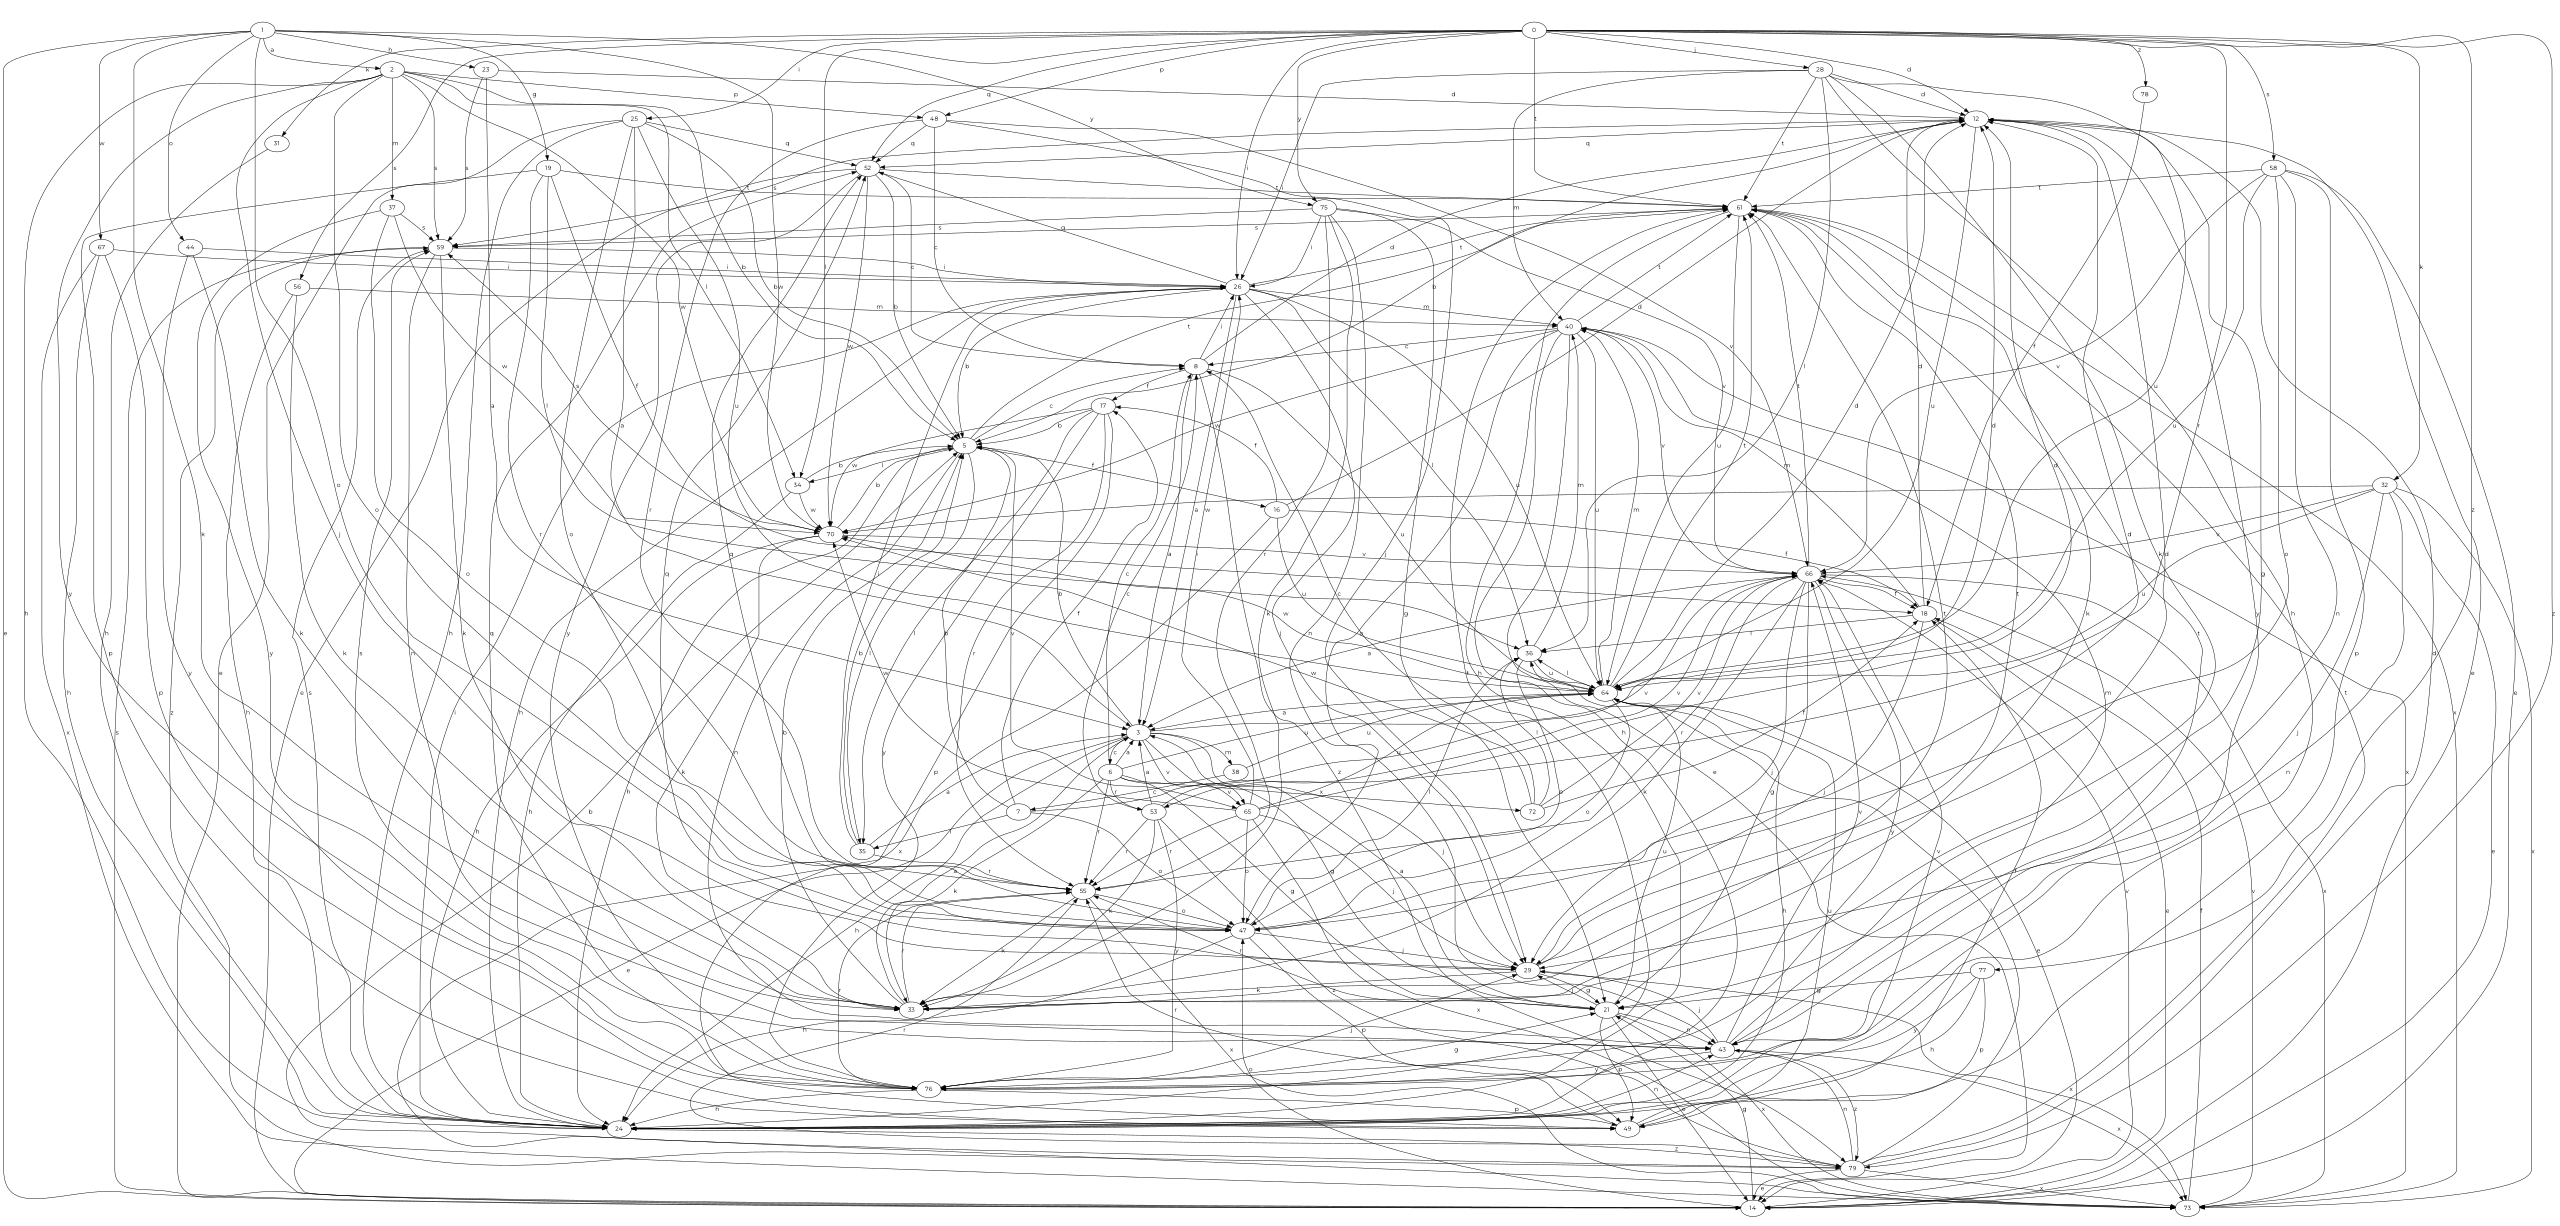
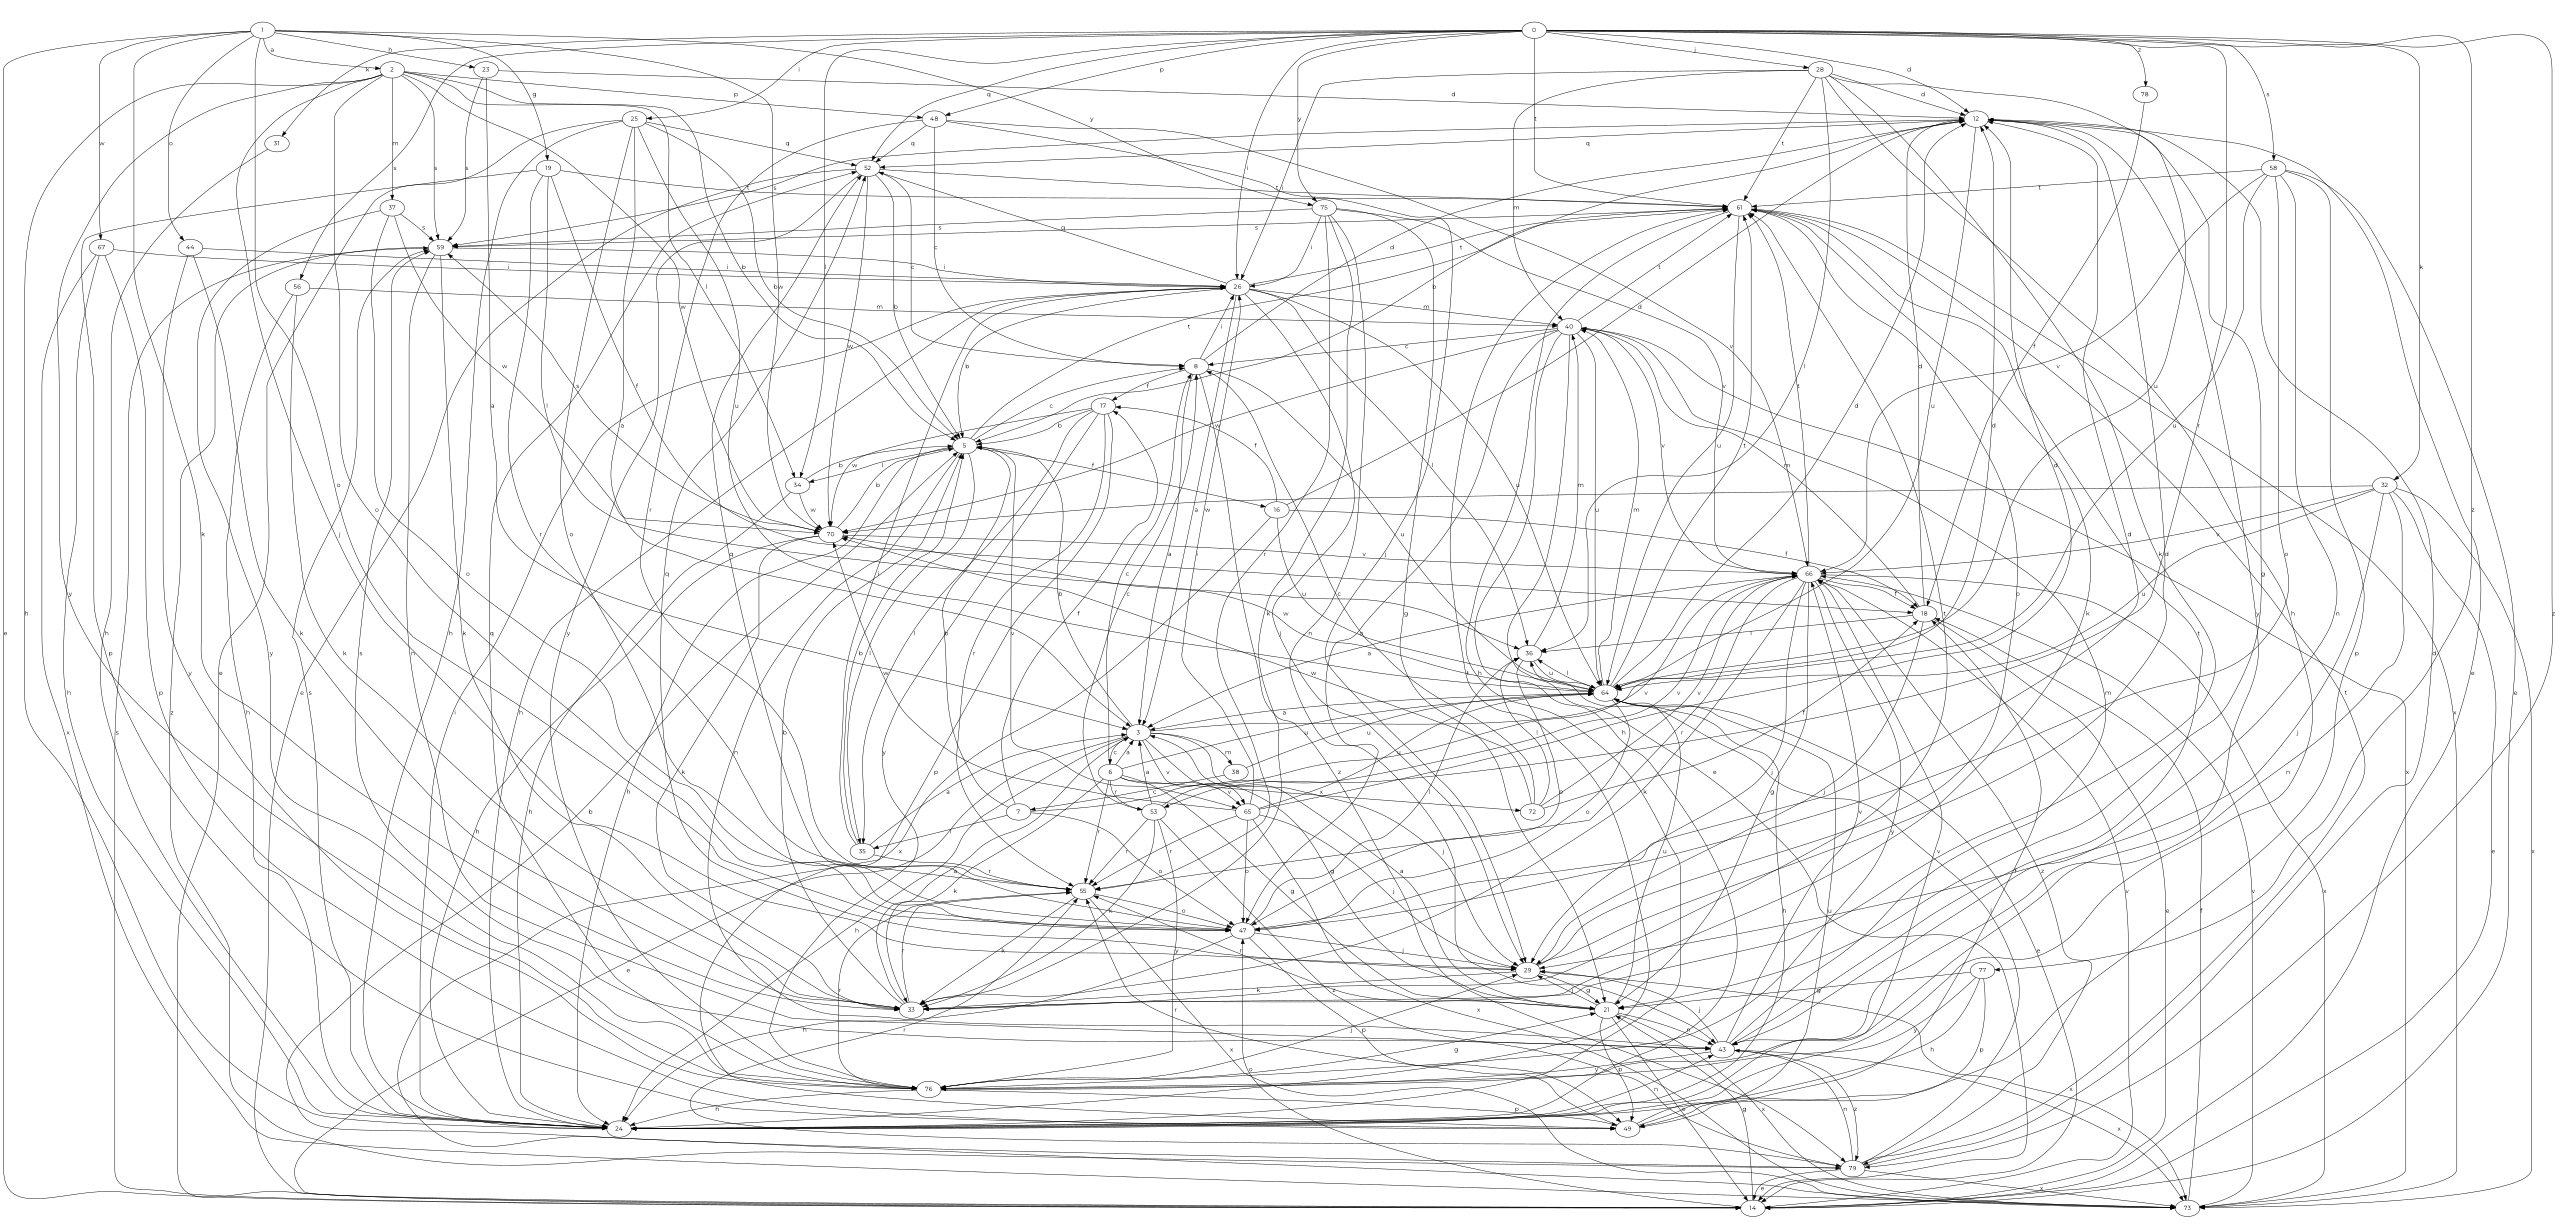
(2018, 594) -> (2018, 594)
(1234, 1137) -> (2050, 899)
